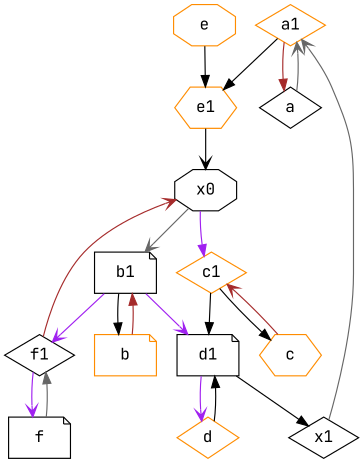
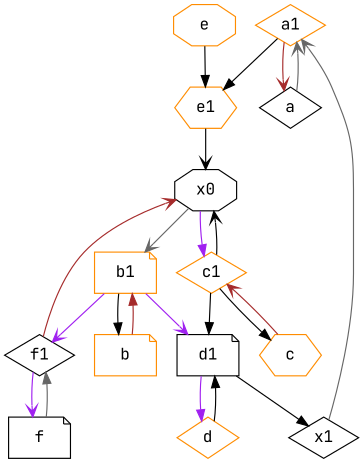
(283, 61) -> (283, 61)
none -> (217, 239)
(125, 273) -> (125, 273)
(200, 393) -> (200, 393)
